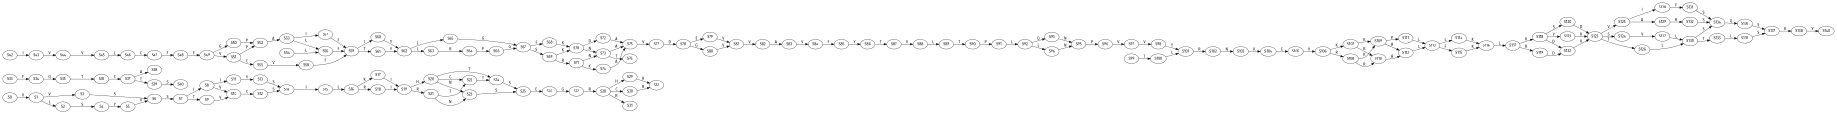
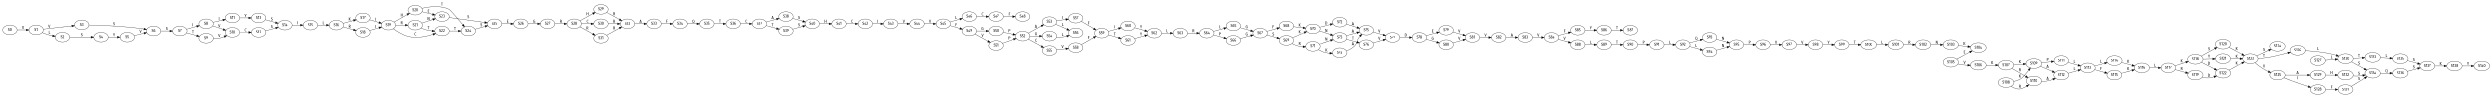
none -> (798, 20)
none -> (639, 24)
none -> (839, 24)
none -> (613, 32)
none -> (1035, 36)
(1641, 36) -> none
none -> (1378, 42)
(425, 43) -> (1219, 30)
(906, 44) -> (1563, 41)
(1170, 47) -> (1827, 45)
(337, 51) -> none
(1281, 51) -> (1963, 56)
(192, 55) -> (955, 27)
(1335, 55) -> none
(245, 63) -> (1035, 43)
(449, 79) -> (412, 37)
(450, 83) -> (429, 11)
